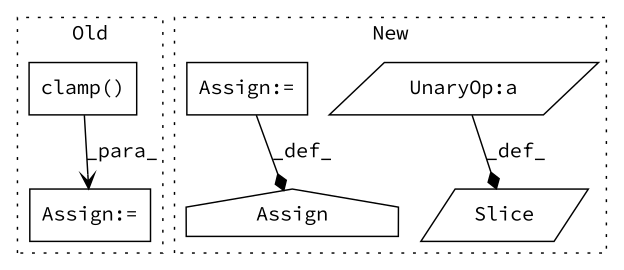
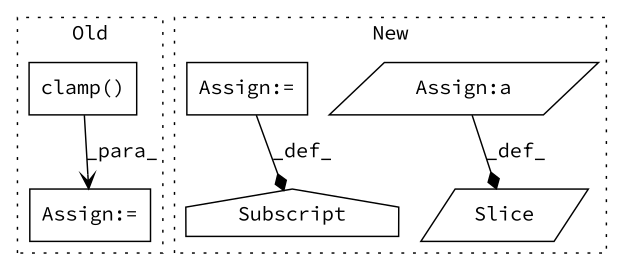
(464, 89) -> (464, 89)
(292, 215) -> (292, 215)
